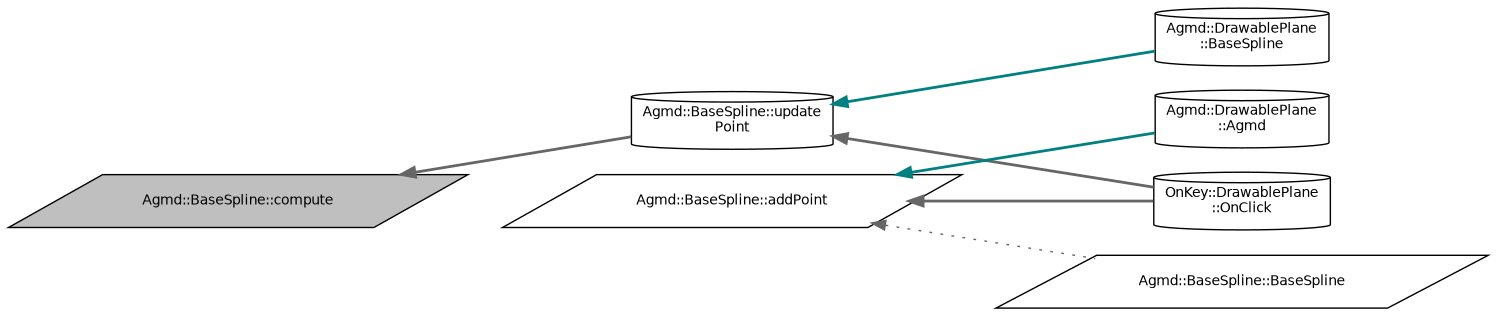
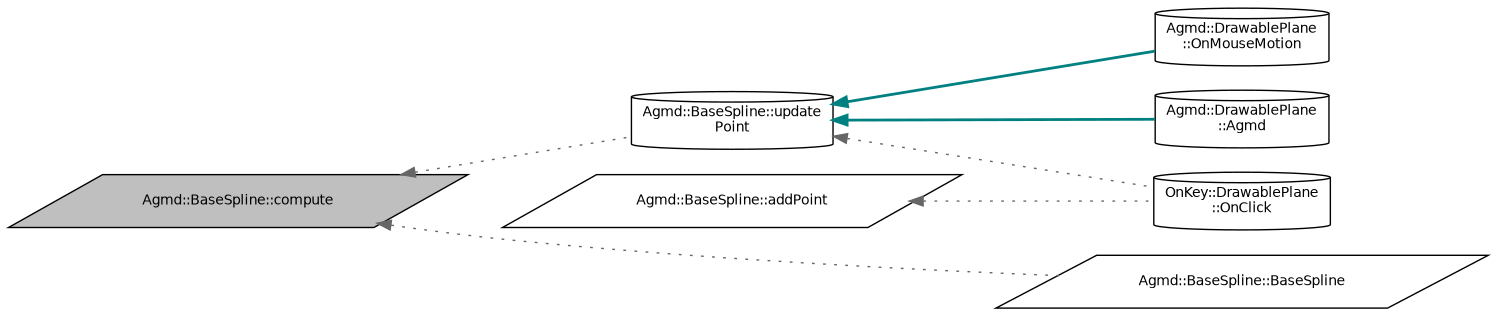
(1242, 37) -> (1242, 37)
(1033, 153) -> (1001, 120)
(523, 155) -> (523, 155)
(1016, 165) -> (1000, 163)
(1038, 201) -> (1038, 201)
(990, 242) -> (727, 258)
